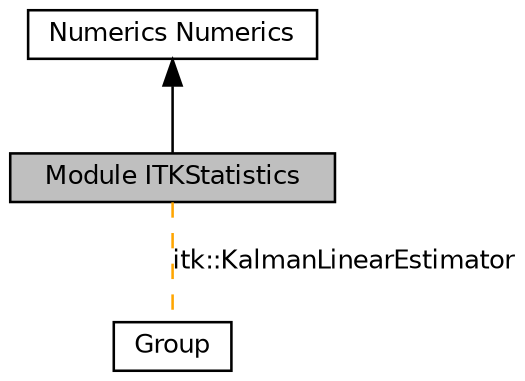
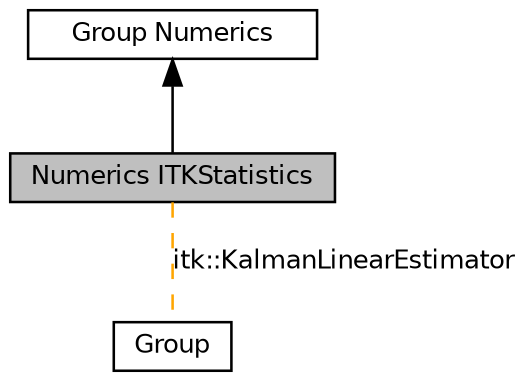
(173, 35) -> (173, 35)
(173, 178) -> (173, 178)
